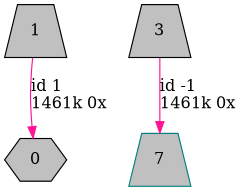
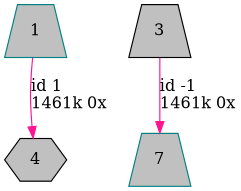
(36, 31) -> (36, 31)
(36, 160) -> (36, 160)
